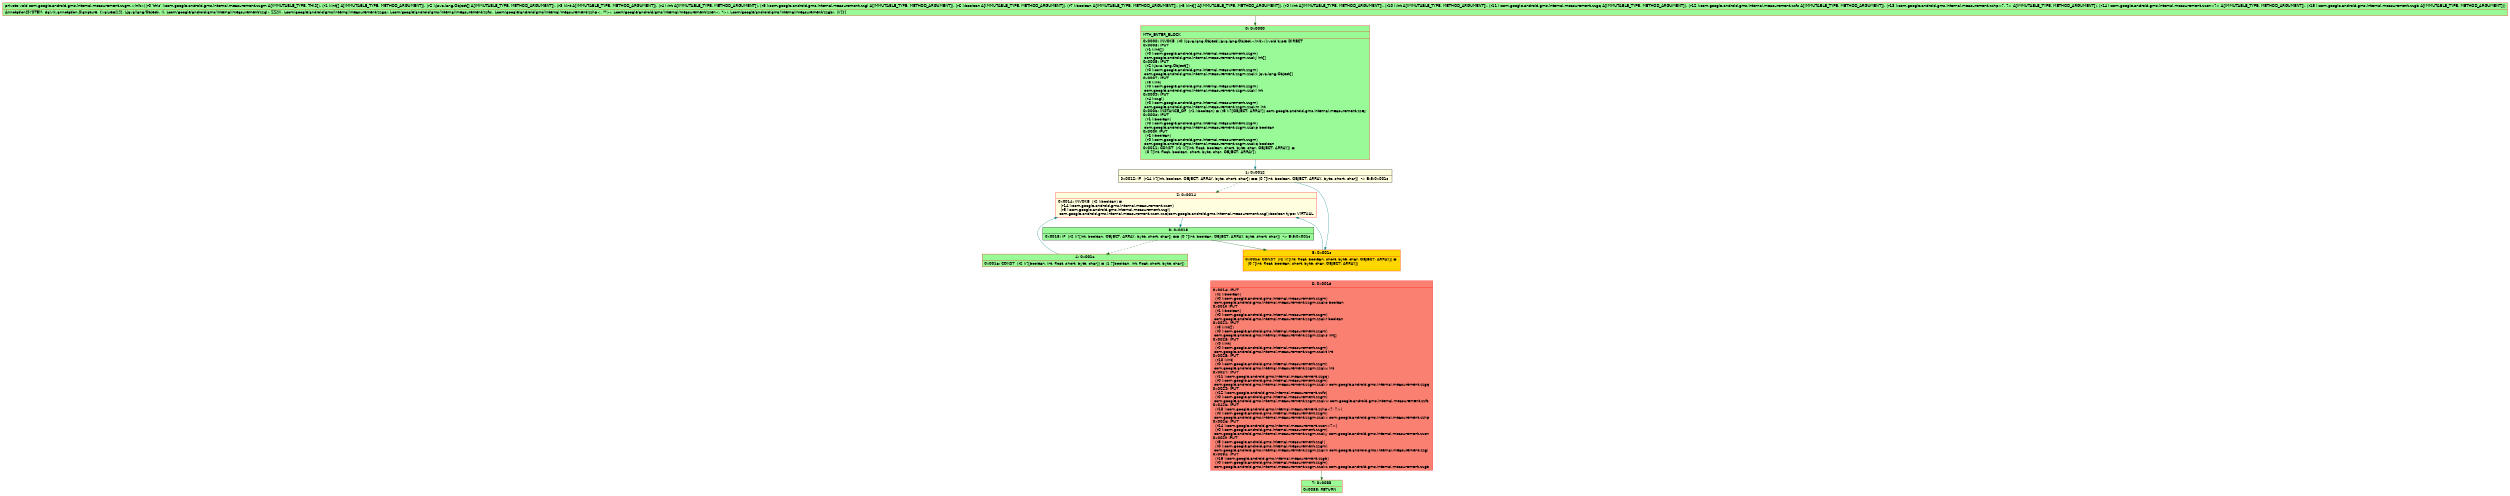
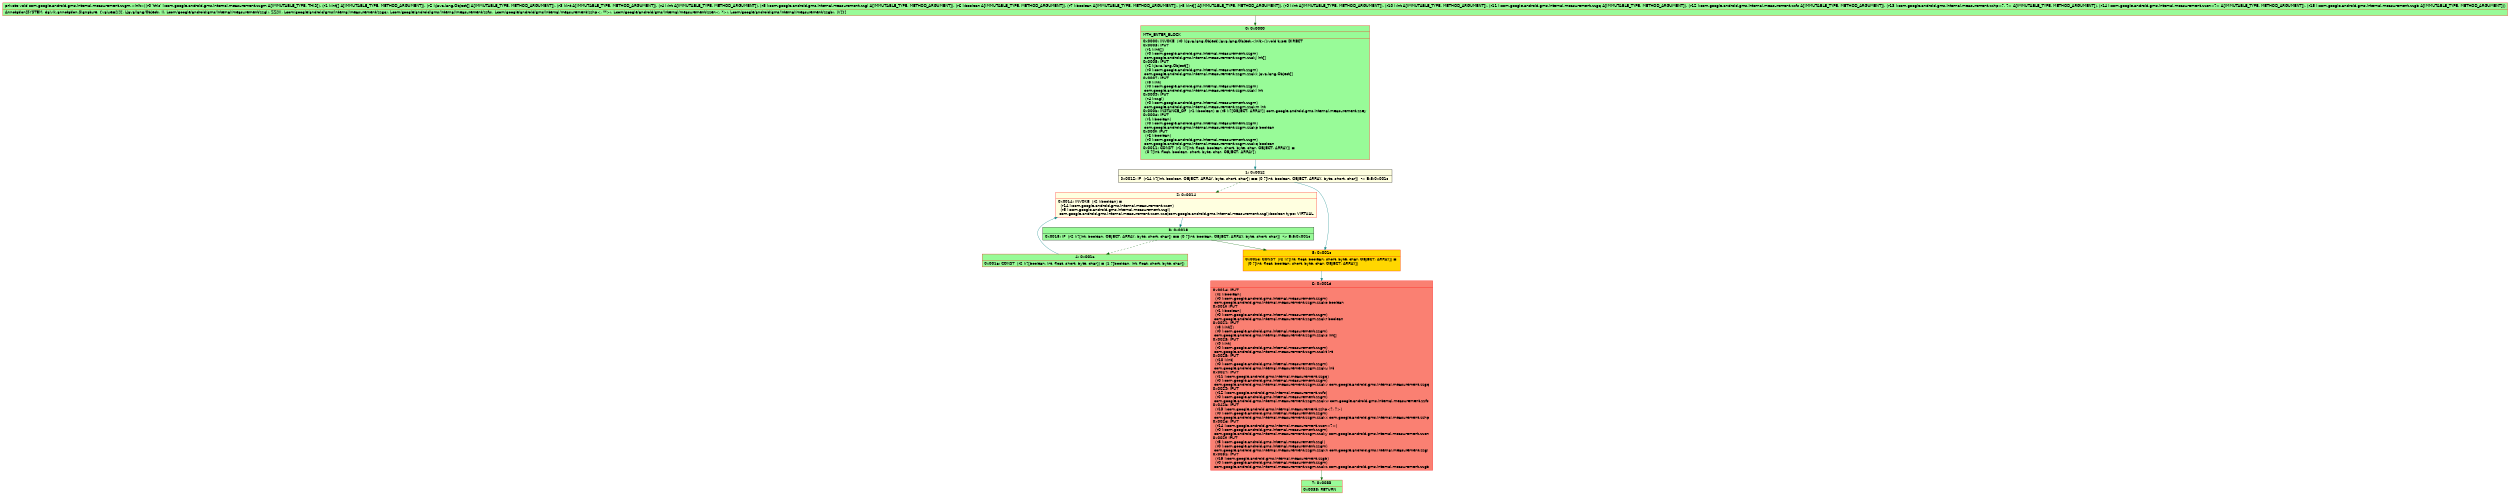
(1318, 229) -> (1322, 275)
